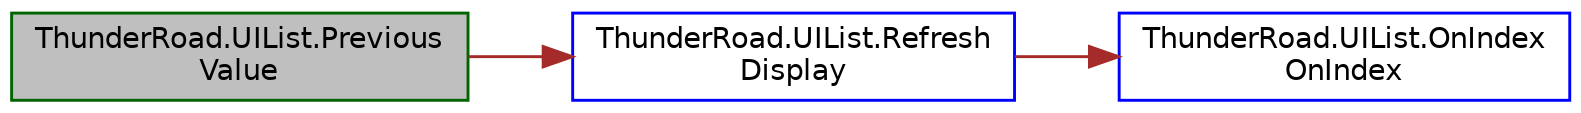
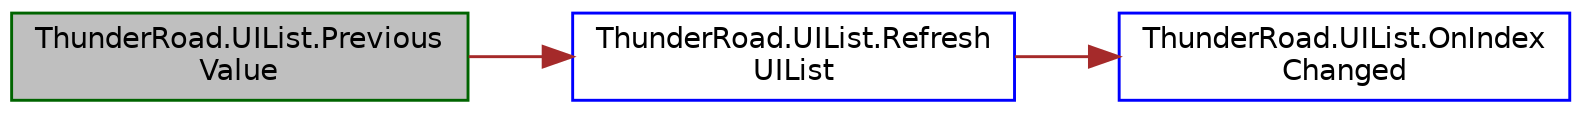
(794, 57) -> (794, 57)
(1344, 57) -> (1344, 57)
